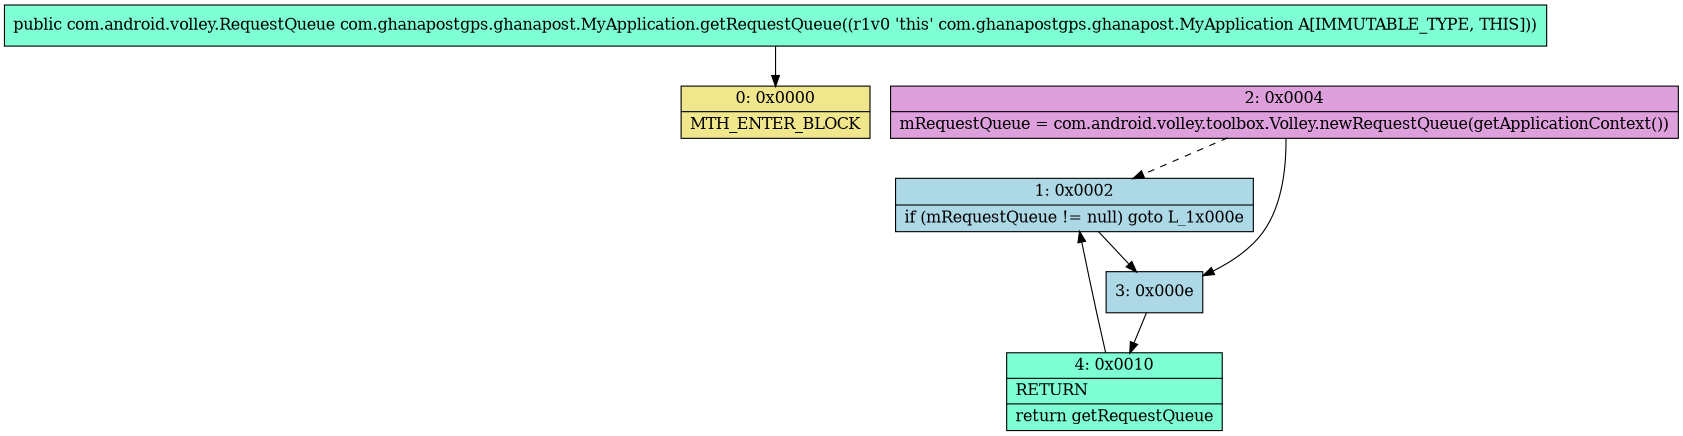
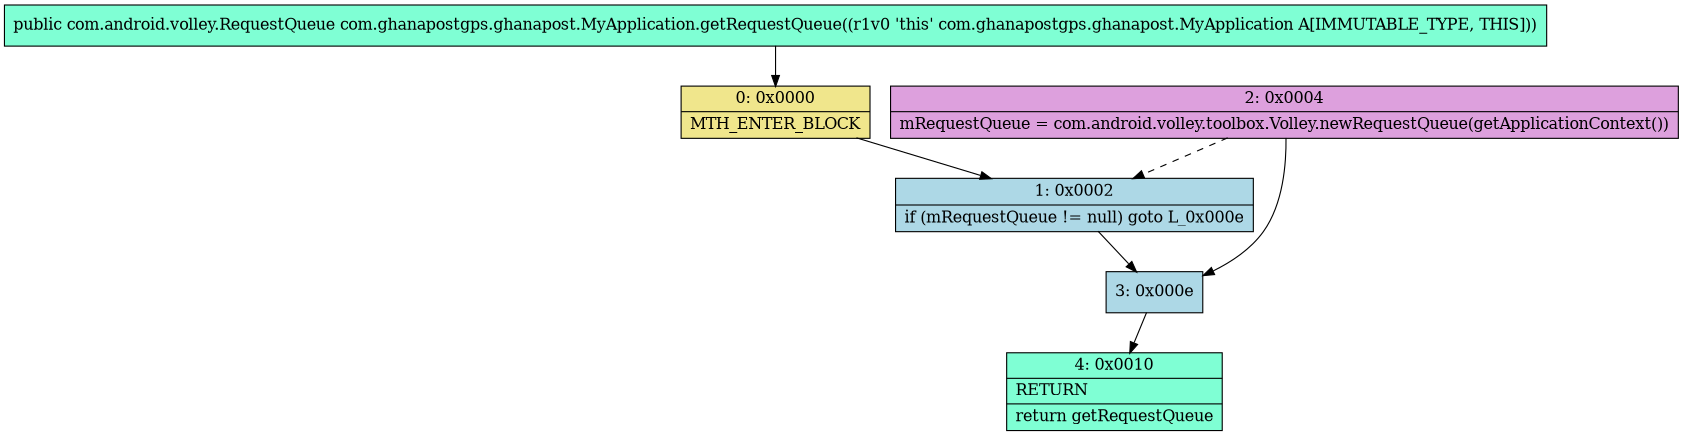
(1074, 218) -> (1074, 218)
(1093, 298) -> (918, 157)
